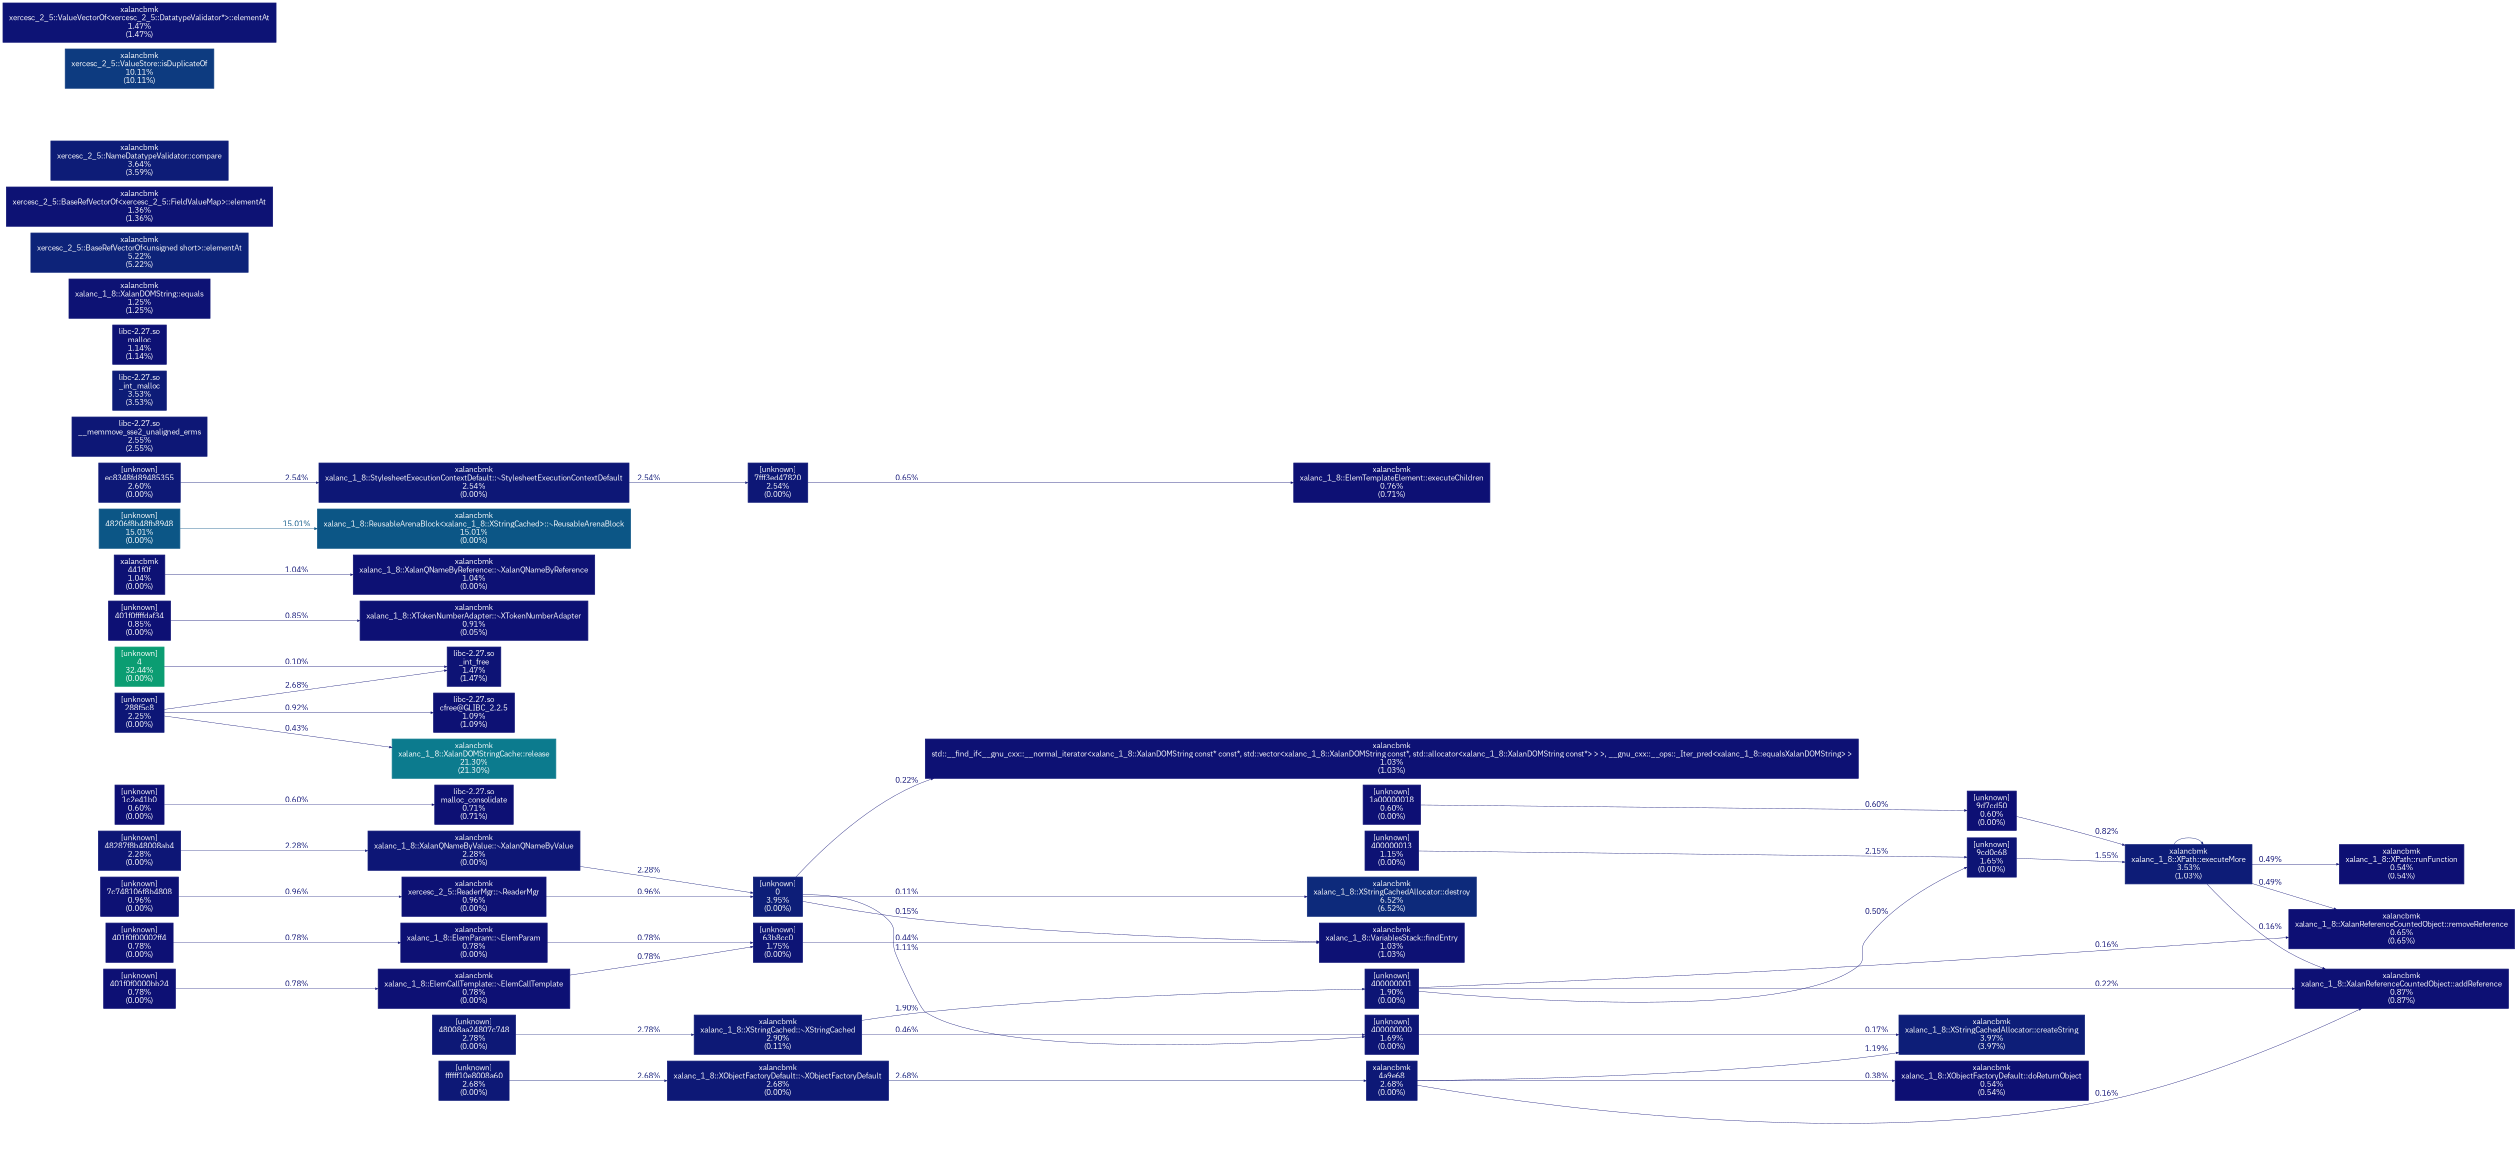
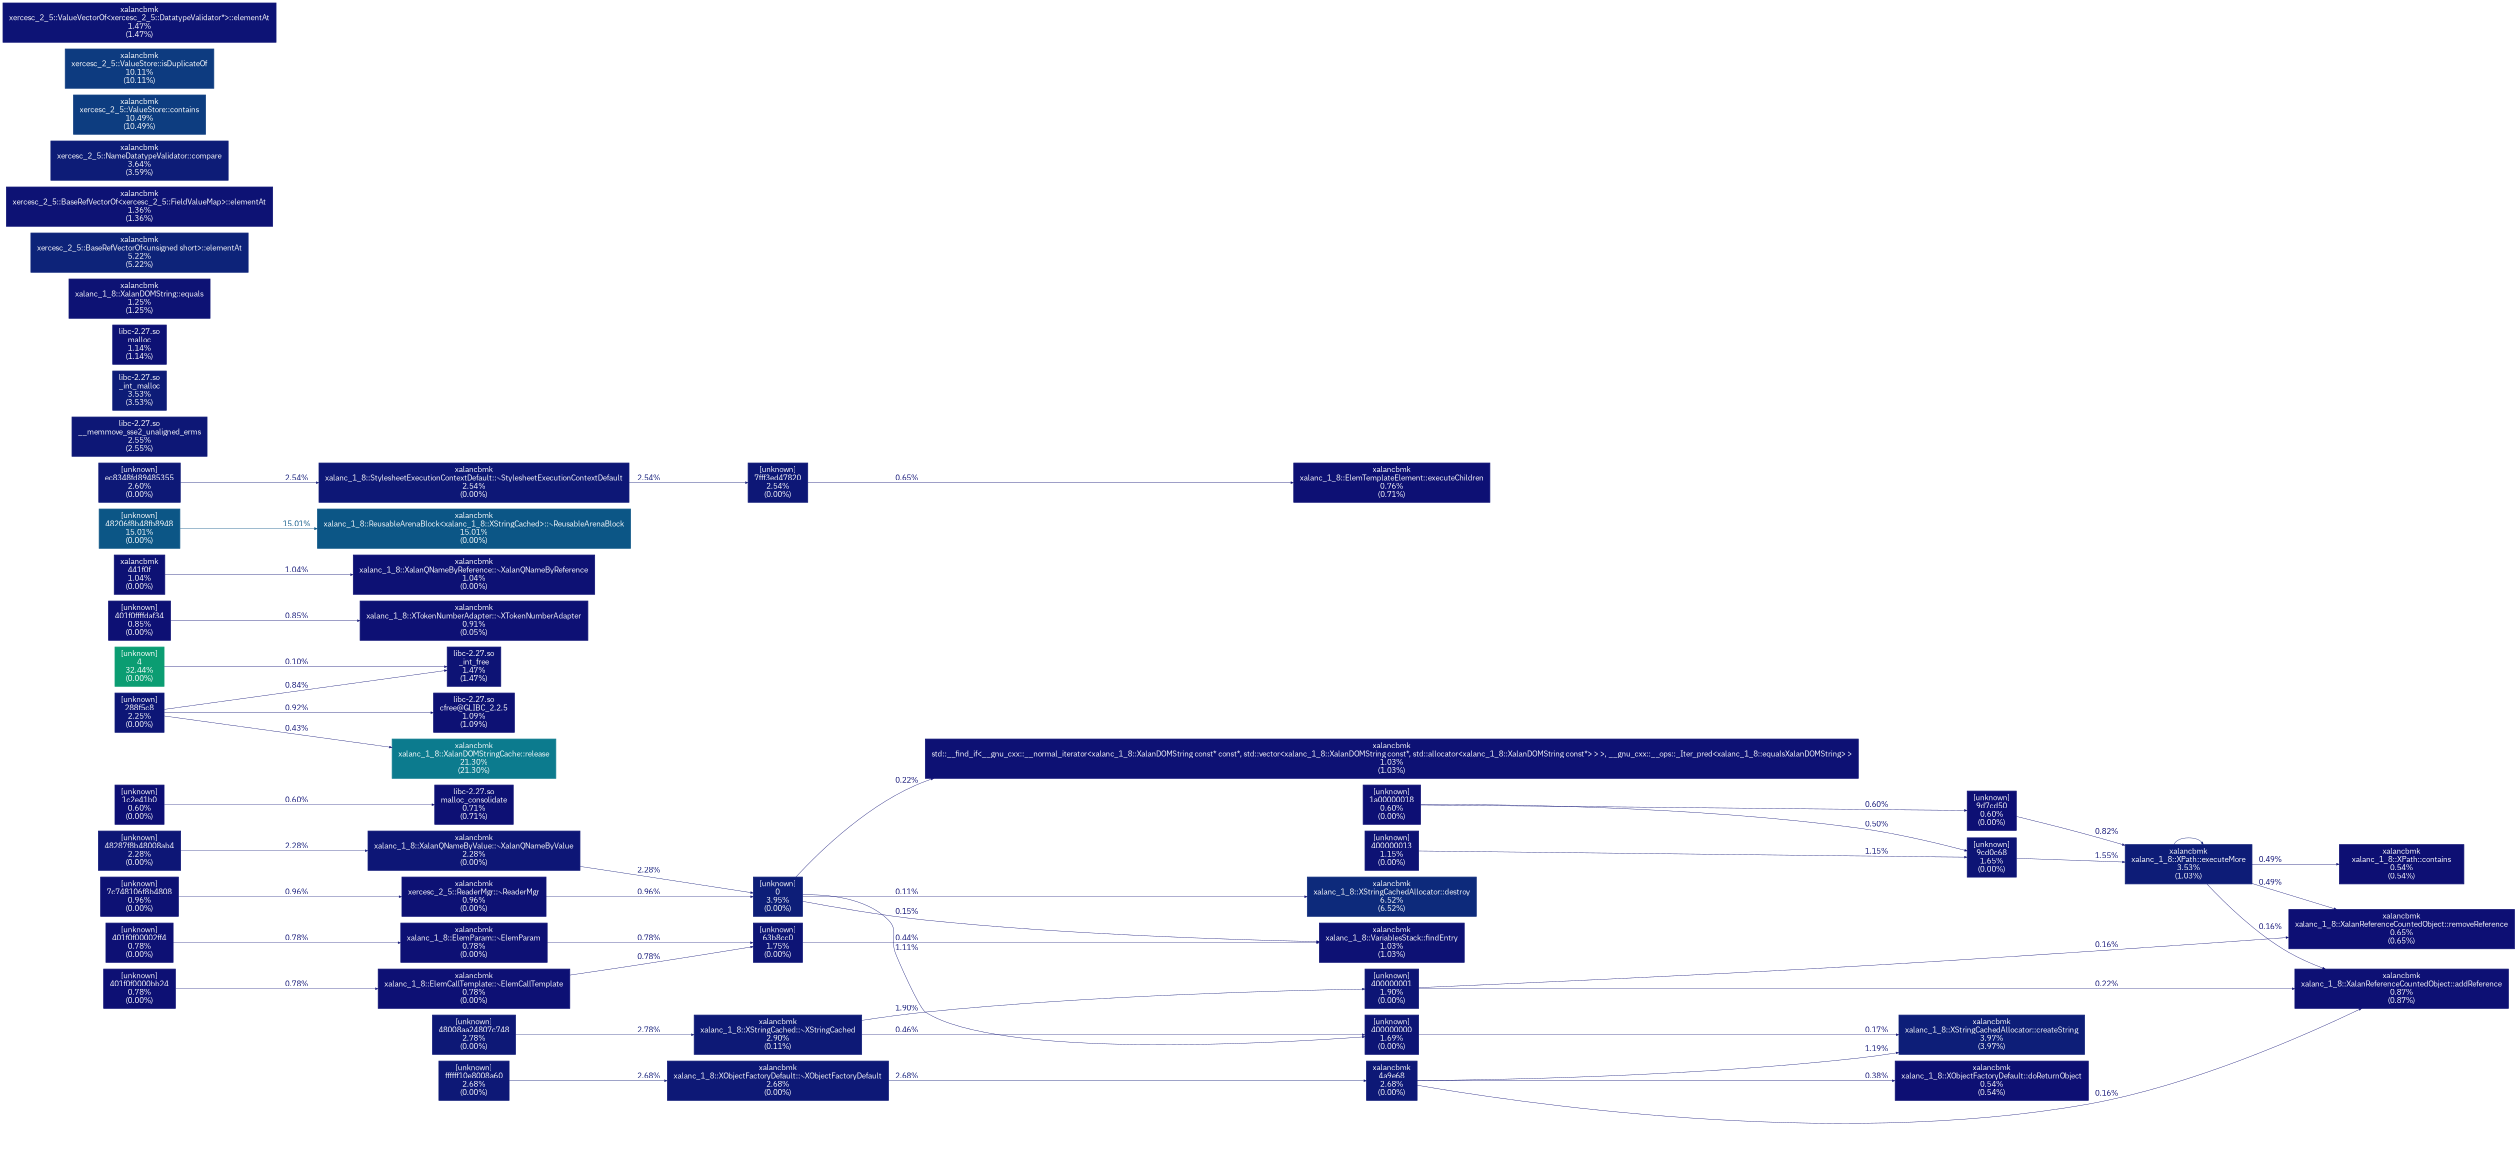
none -> (140, 115)
(297, 686) -> (297, 686)
(1877, 852) -> (1877, 852)
(2402, 864) -> (2402, 864)
(1717, 1000) -> (1694, 813)
